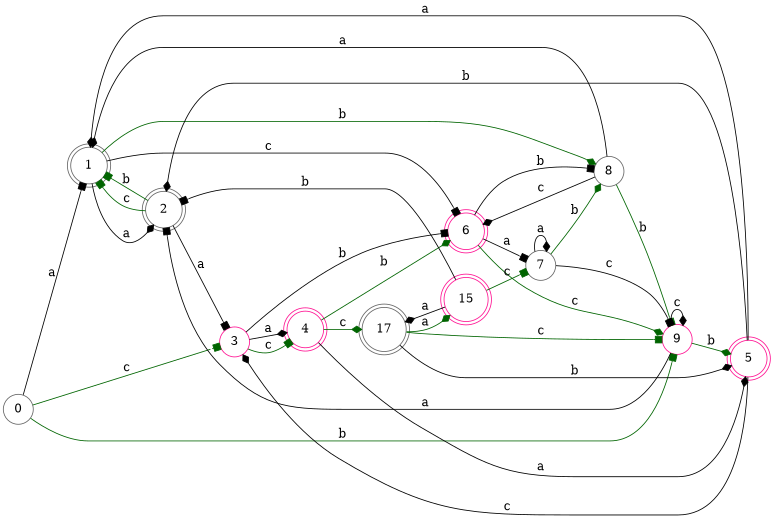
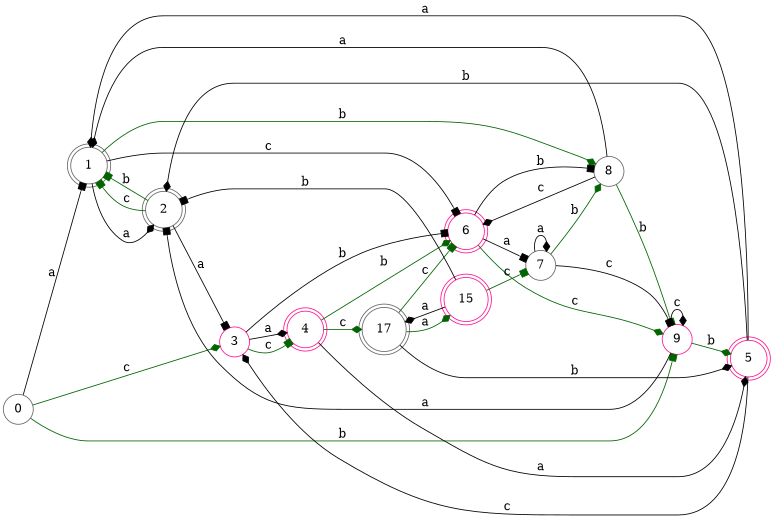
(530, 338) -> (424, 282)
(122, 377) -> (122, 377)
